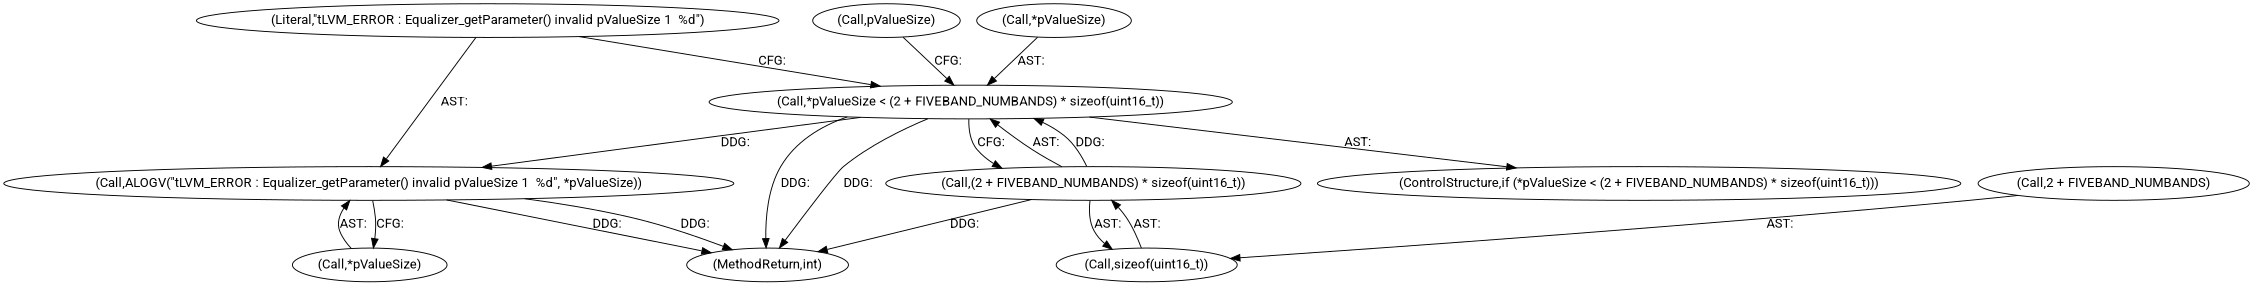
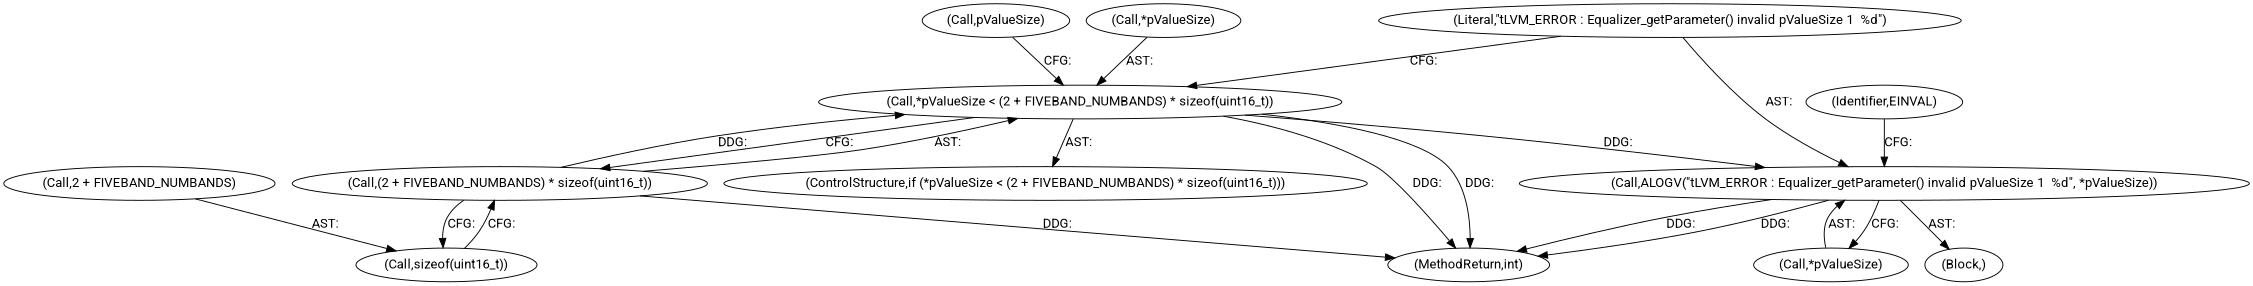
none -> (1884, 102)
(1110, 224) -> (463, 224)
(1150, 224) -> (504, 224)
none -> (1964, 265)
